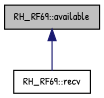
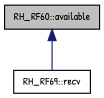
(52, 17) -> (52, 17)
